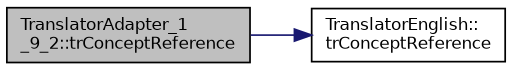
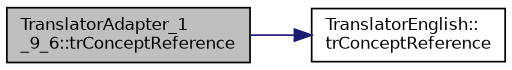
(128, 35) -> (128, 35)
